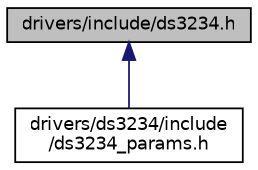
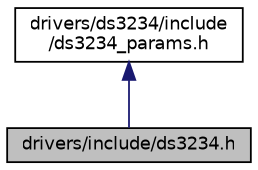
(129, 84) -> (129, 104)
